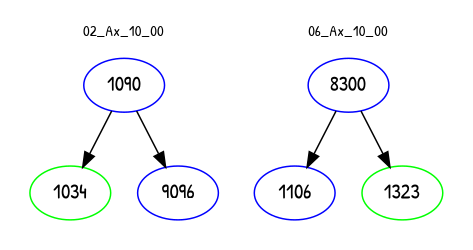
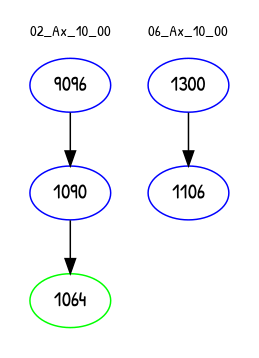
(349, 85) -> (188, 85)
(148, 132) -> (70, 132)
(70, 193) -> (70, 301)
(402, 193) -> none
